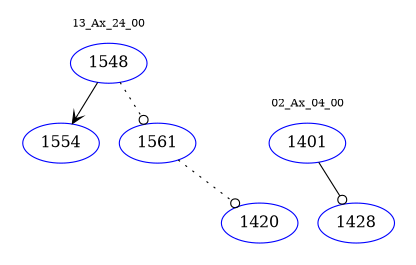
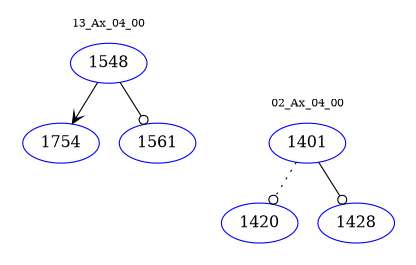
(109, 24) -> (109, 24)
(131, 99) -> (131, 99)
(61, 143) -> (61, 143)
(205, 180) -> (286, 179)
